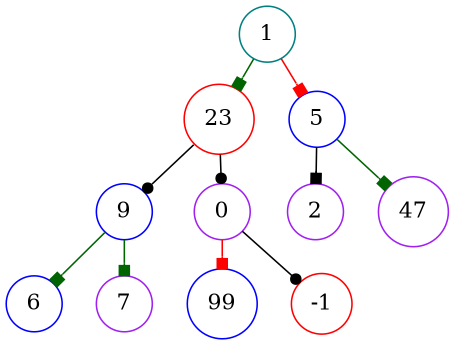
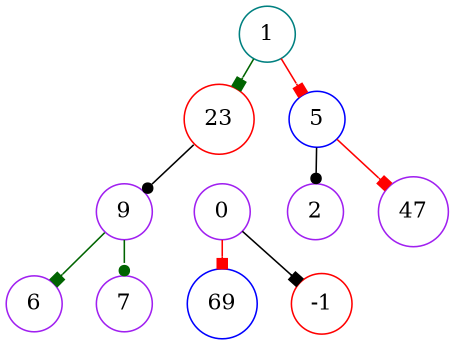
(358, 159) -> (358, 159)
(316, 160) -> (316, 160)
(221, 164) -> none
(124, 212) -> (124, 212)
(124, 251) -> (124, 251)
(267, 253) -> (267, 253)
(34, 304) -> (34, 304)
(222, 304) -> (222, 304)
